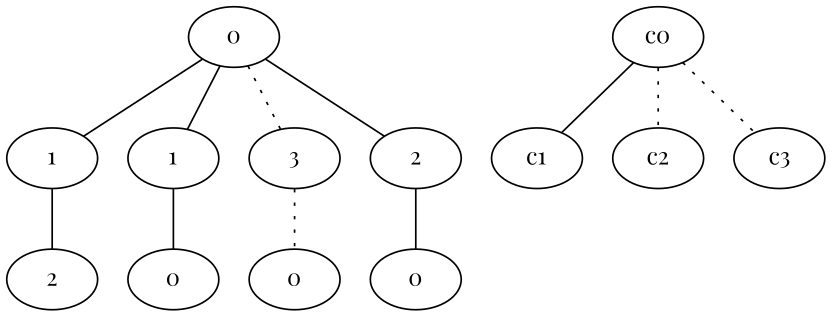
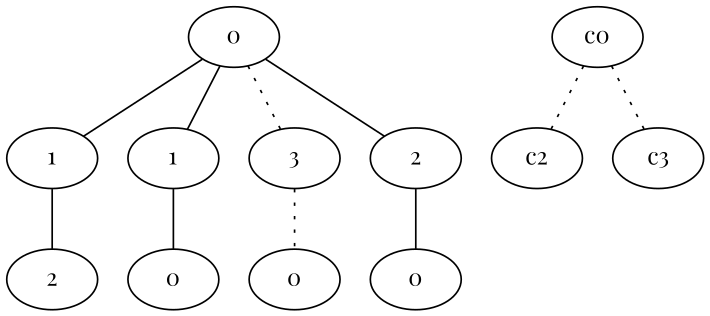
(537, 158) -> none
